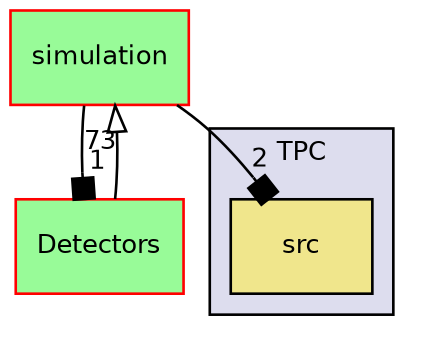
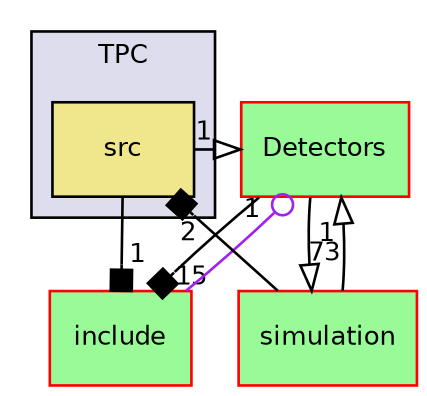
(82, 139) -> (344, 257)
none -> (199, 149)
none -> (121, 338)
